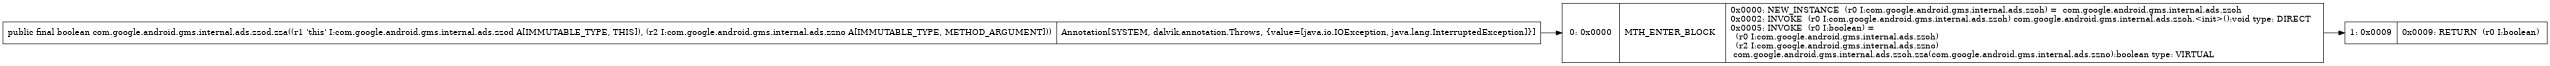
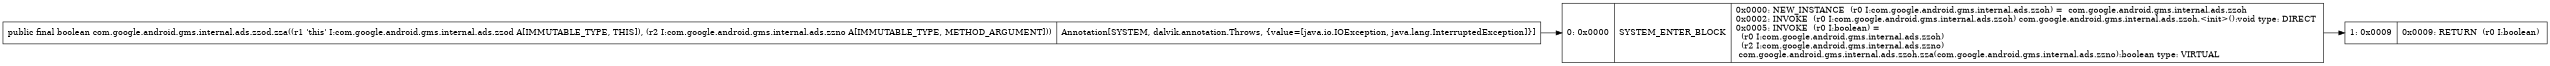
(1670, 33) -> (1673, 33)
